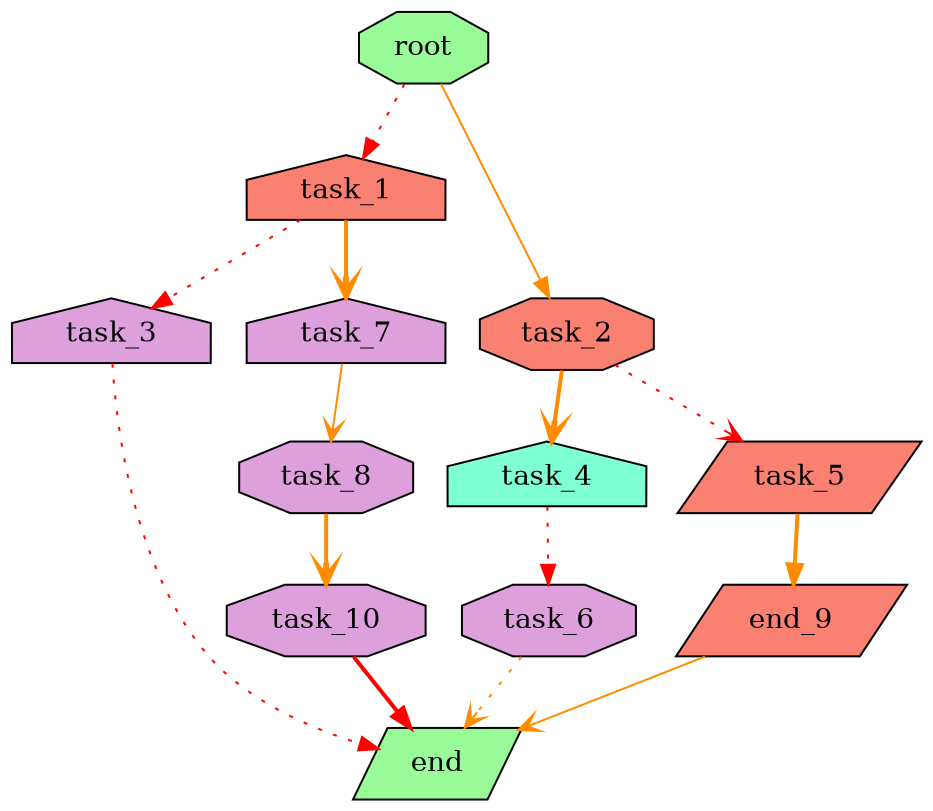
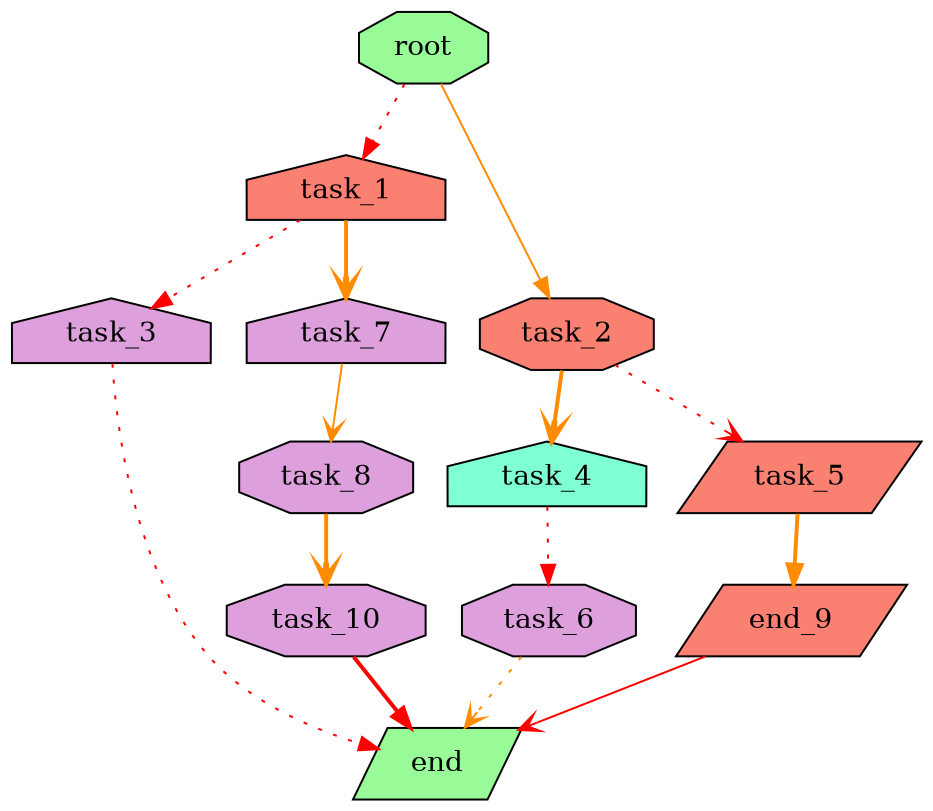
(621, 690) -> (621, 690)
